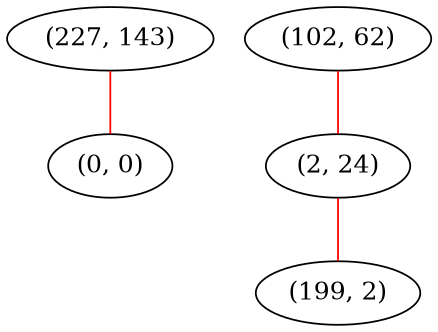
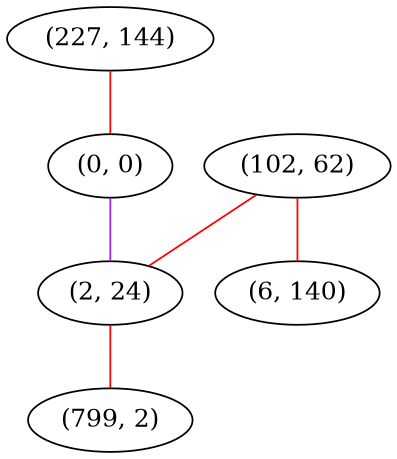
(110, 39) -> (110, 39)
none -> (110, 230)
none -> (297, 293)
(338, 293) -> (110, 420)
